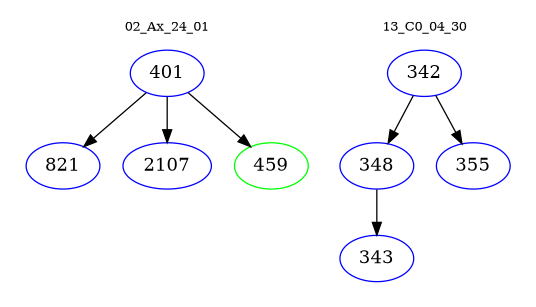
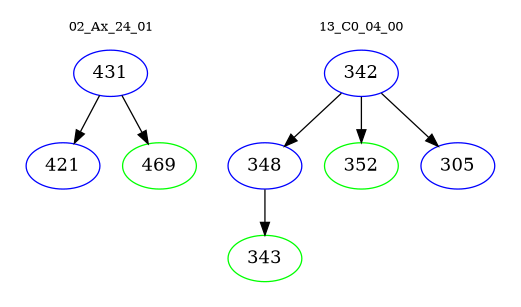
(425, 28) -> (361, 28)
(167, 73) -> (111, 73)
(63, 166) -> (63, 166)
(167, 166) -> none
(271, 166) -> (159, 166)
none -> (361, 166)
(473, 166) -> (458, 166)
(377, 259) -> (265, 259)
